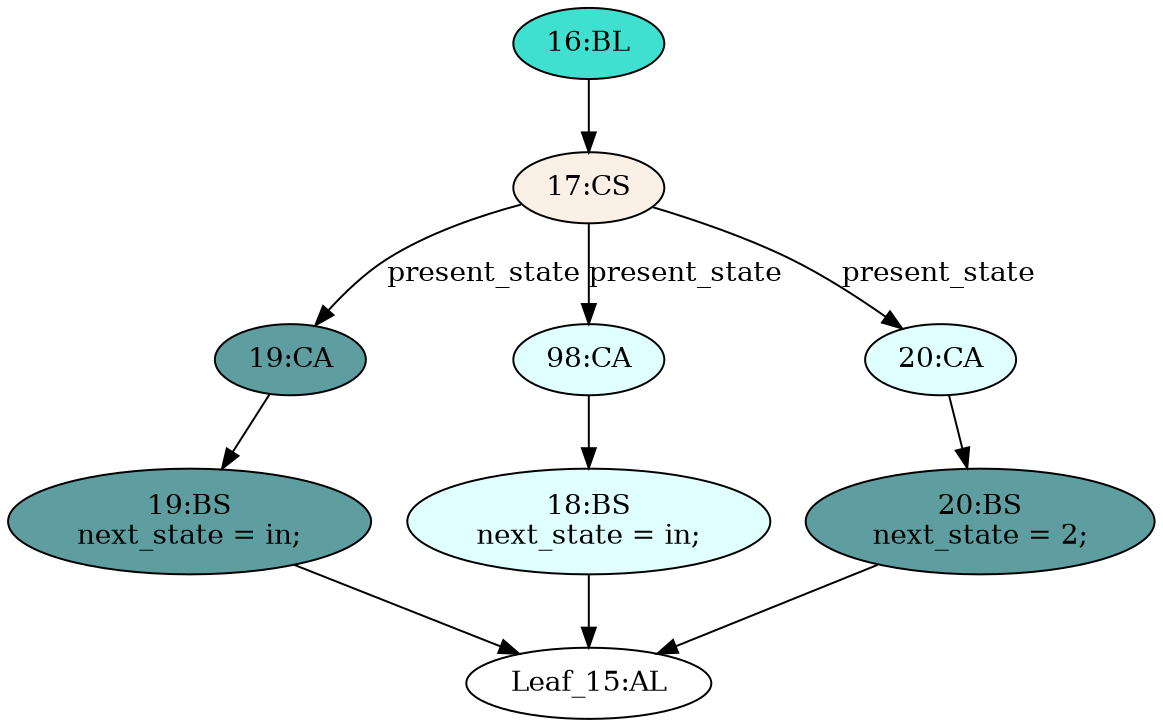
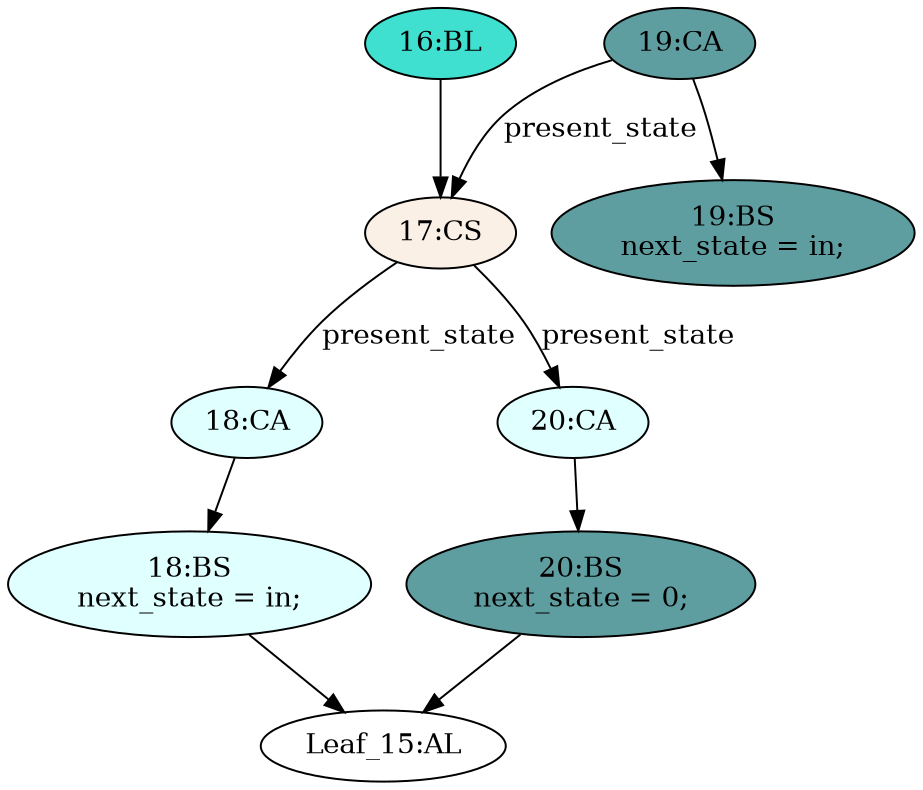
(416, 243) -> (521, 101)
(589, 360) -> (247, 422)
(980, 522) -> (581, 584)
(397, 606) -> none
